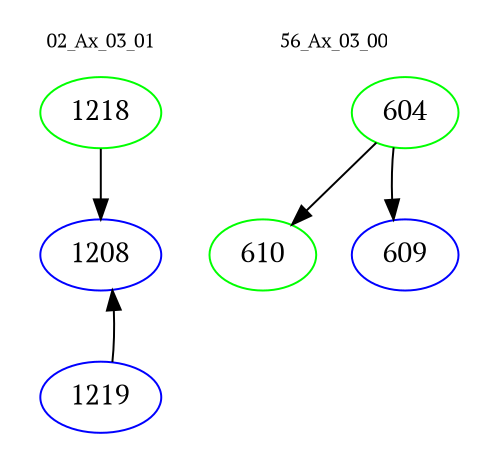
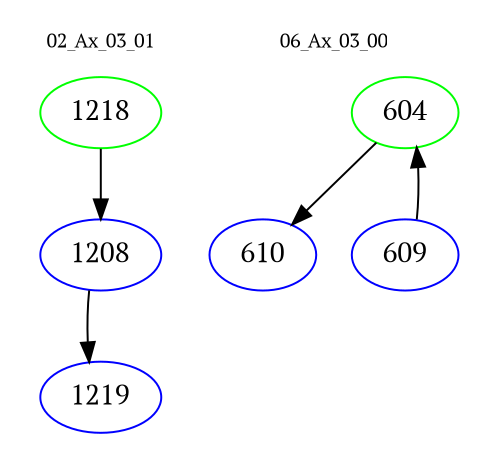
(334, 42) -> (334, 42)
(392, 174) -> (418, 194)
(263, 255) -> (263, 255)
(114, 336) -> (88, 316)
